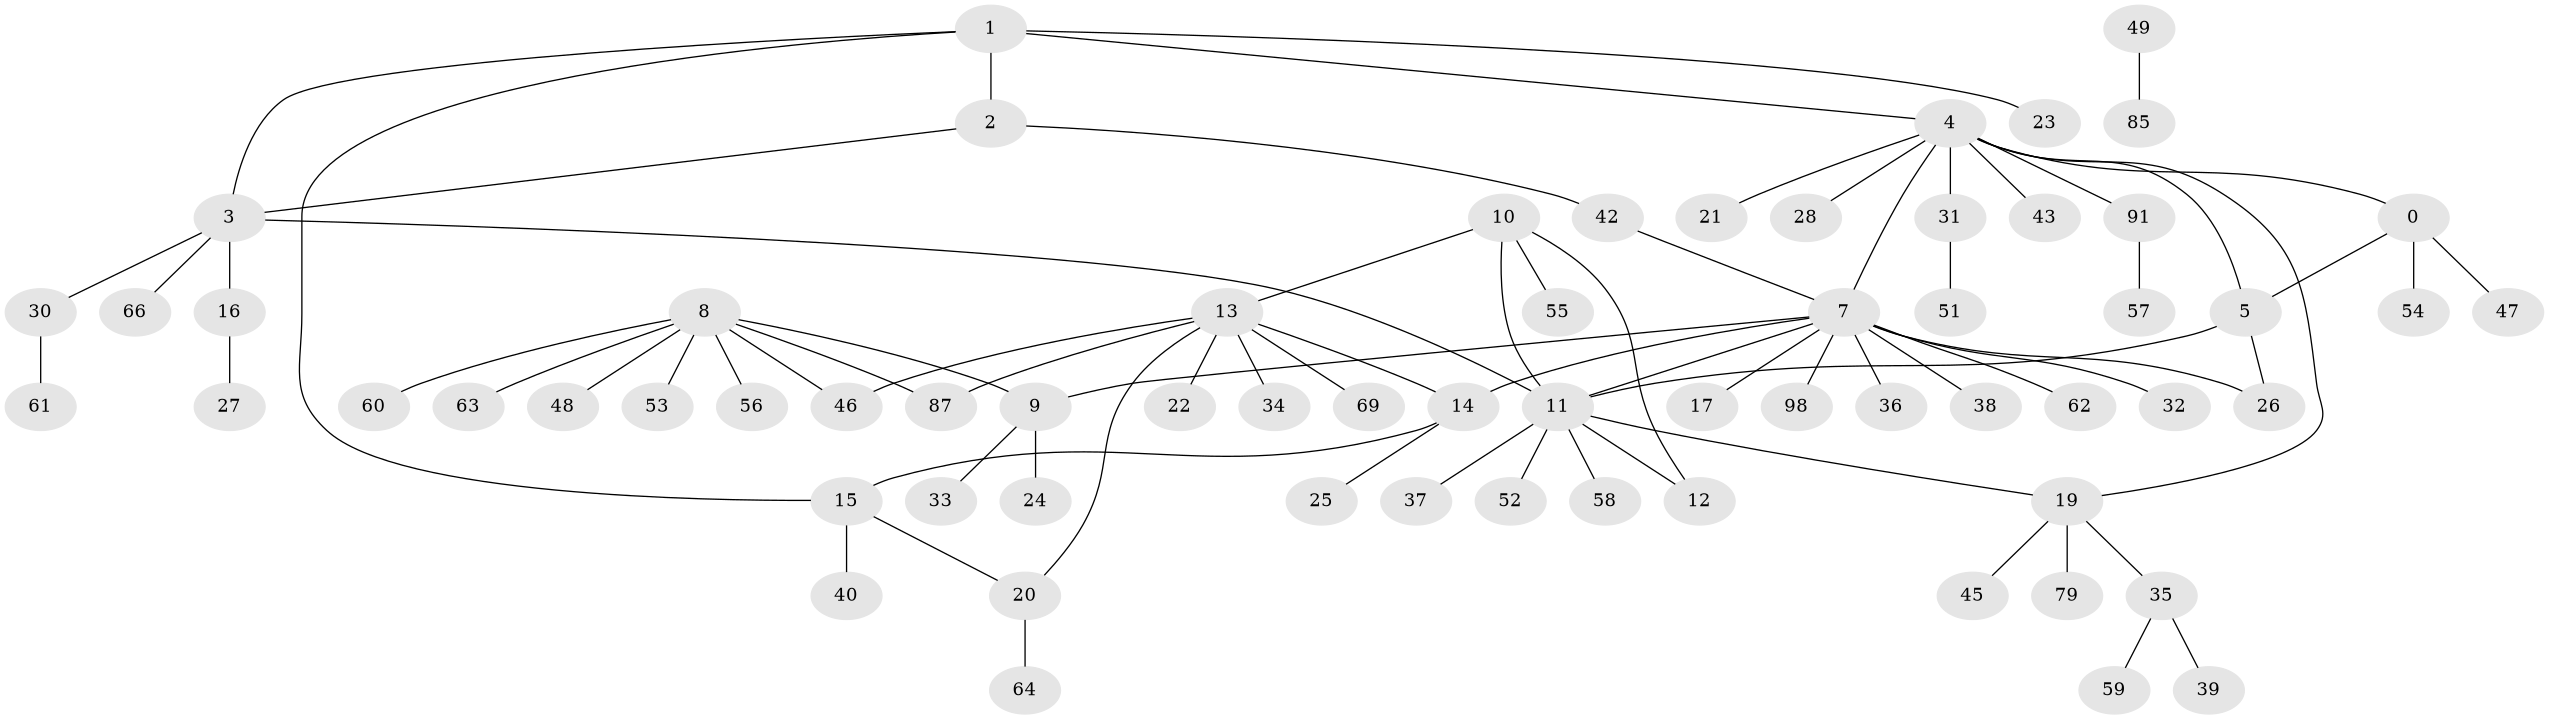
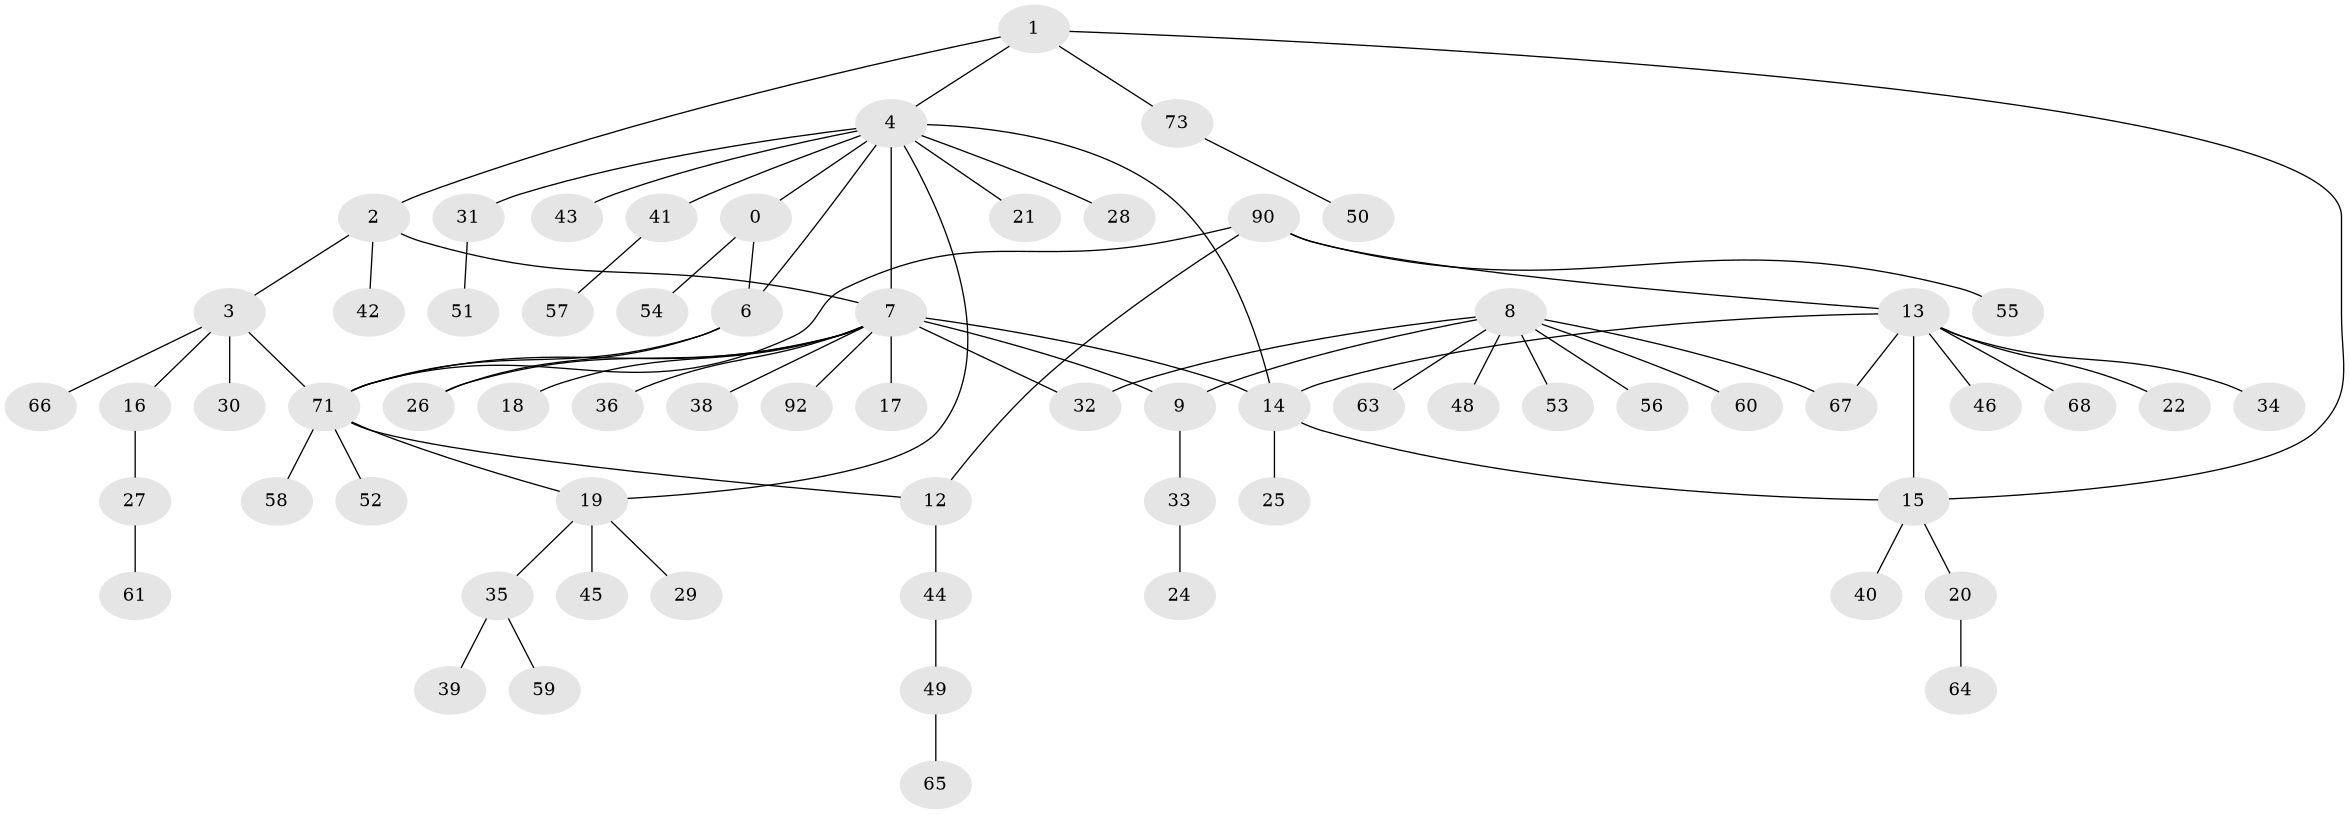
(563, 55) -> none
(2045, 123) -> (1177, 123)
(2139, 123) -> (936, 785)
none -> (1152, 184)
none -> (1358, 218)
(1504, 218) -> (1264, 218)
(2139, 218) -> (662, 218)
(1726, 265) -> (629, 273)
(2246, 312) -> (747, 312)
(2508, 312) -> none
(41, 360) -> (135, 549)
(776, 360) -> (1292, 344)
(941, 407) -> (1841, 407)
(1369, 407) -> (2080, 407)
(1558, 407) -> (324, 407)
(1797, 407) -> (513, 407)
(2080, 407) -> (797, 407)
(1107, 441) -> (1914, 407)
(1036, 462) -> (1180, 549)
(1416, 501) -> none
none -> (936, 596)
(2067, 596) -> (686, 596)
